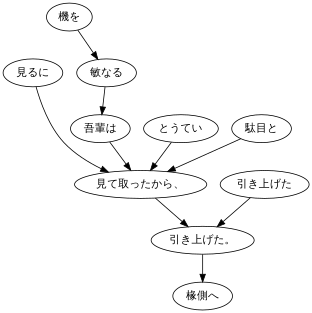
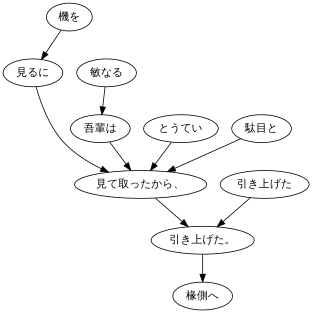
(86, 41) -> (53, 41)
